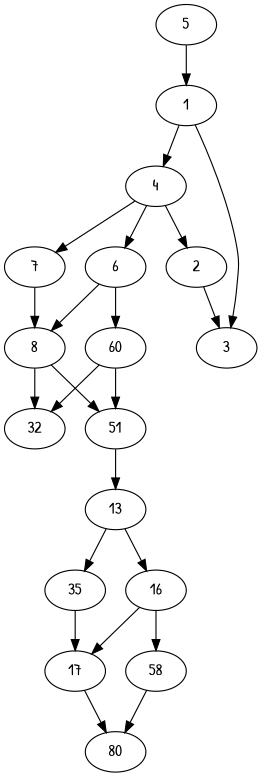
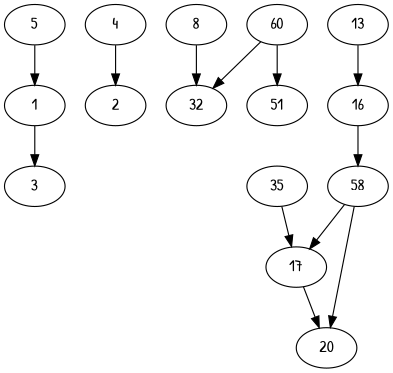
(173, 140) -> none
(35, 267) -> none
(116, 267) -> none
(209, 302) -> none
(70, 383) -> none
(116, 464) -> none
(98, 545) -> none
(120, 627) -> (331, 222)
(116, 752) -> (327, 348)
